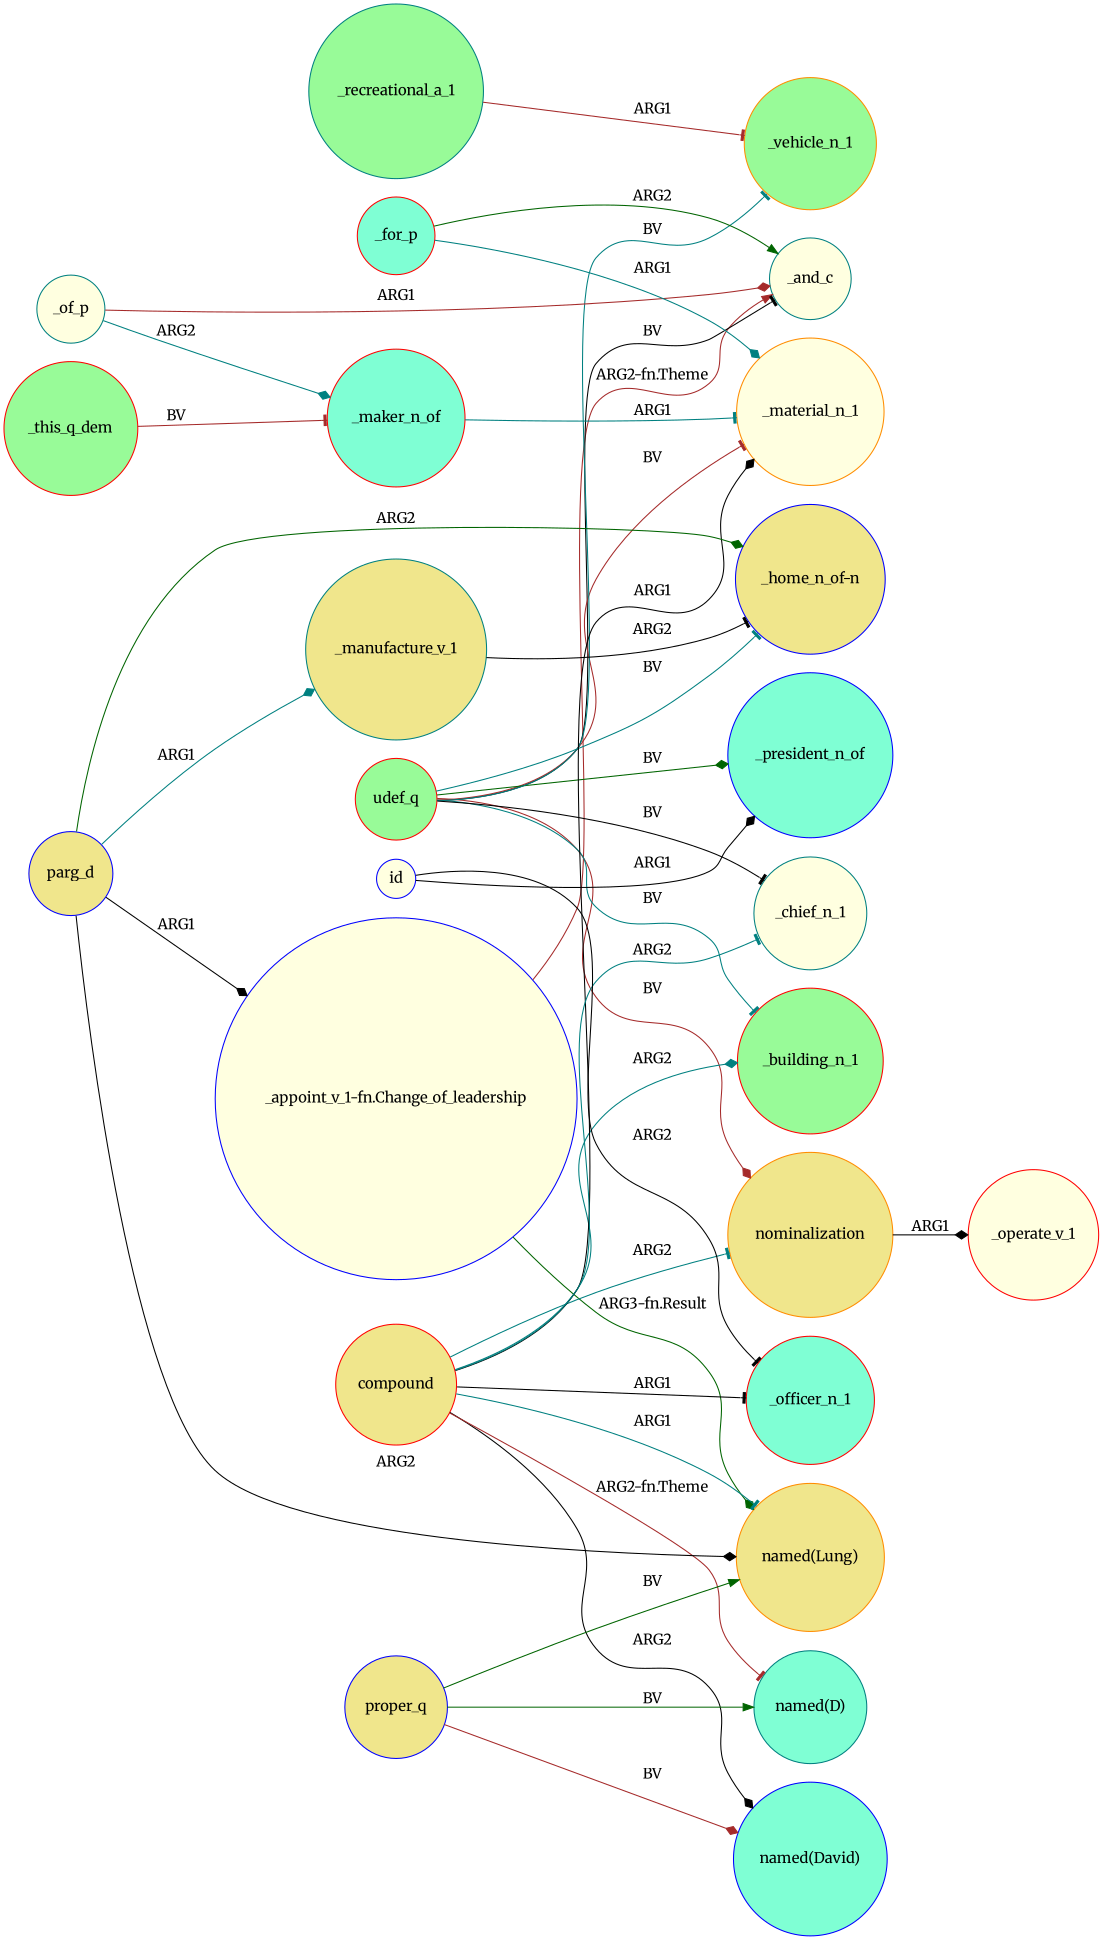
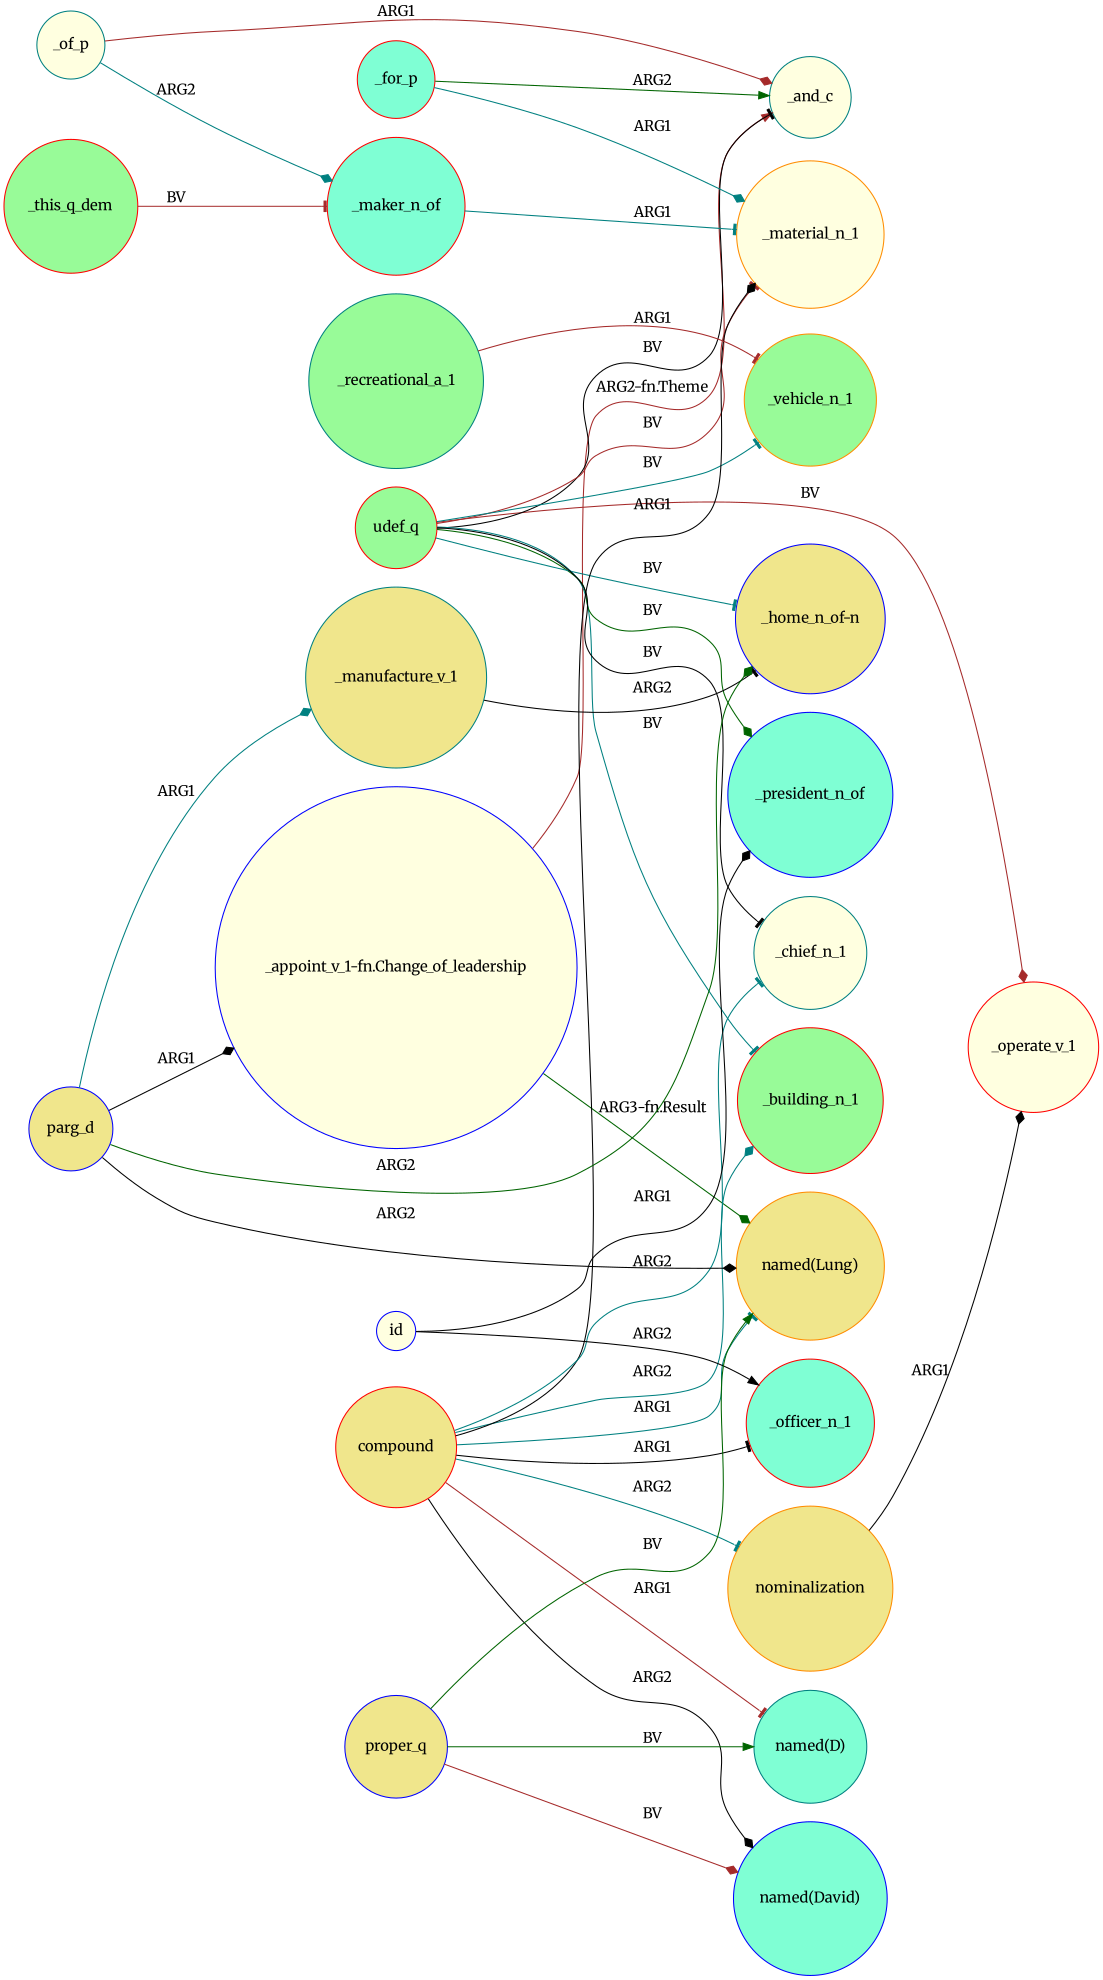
(608, 1009) -> (891, 534)
(599, 1149) -> (594, 1342)
(653, 1488) -> (653, 1589)
